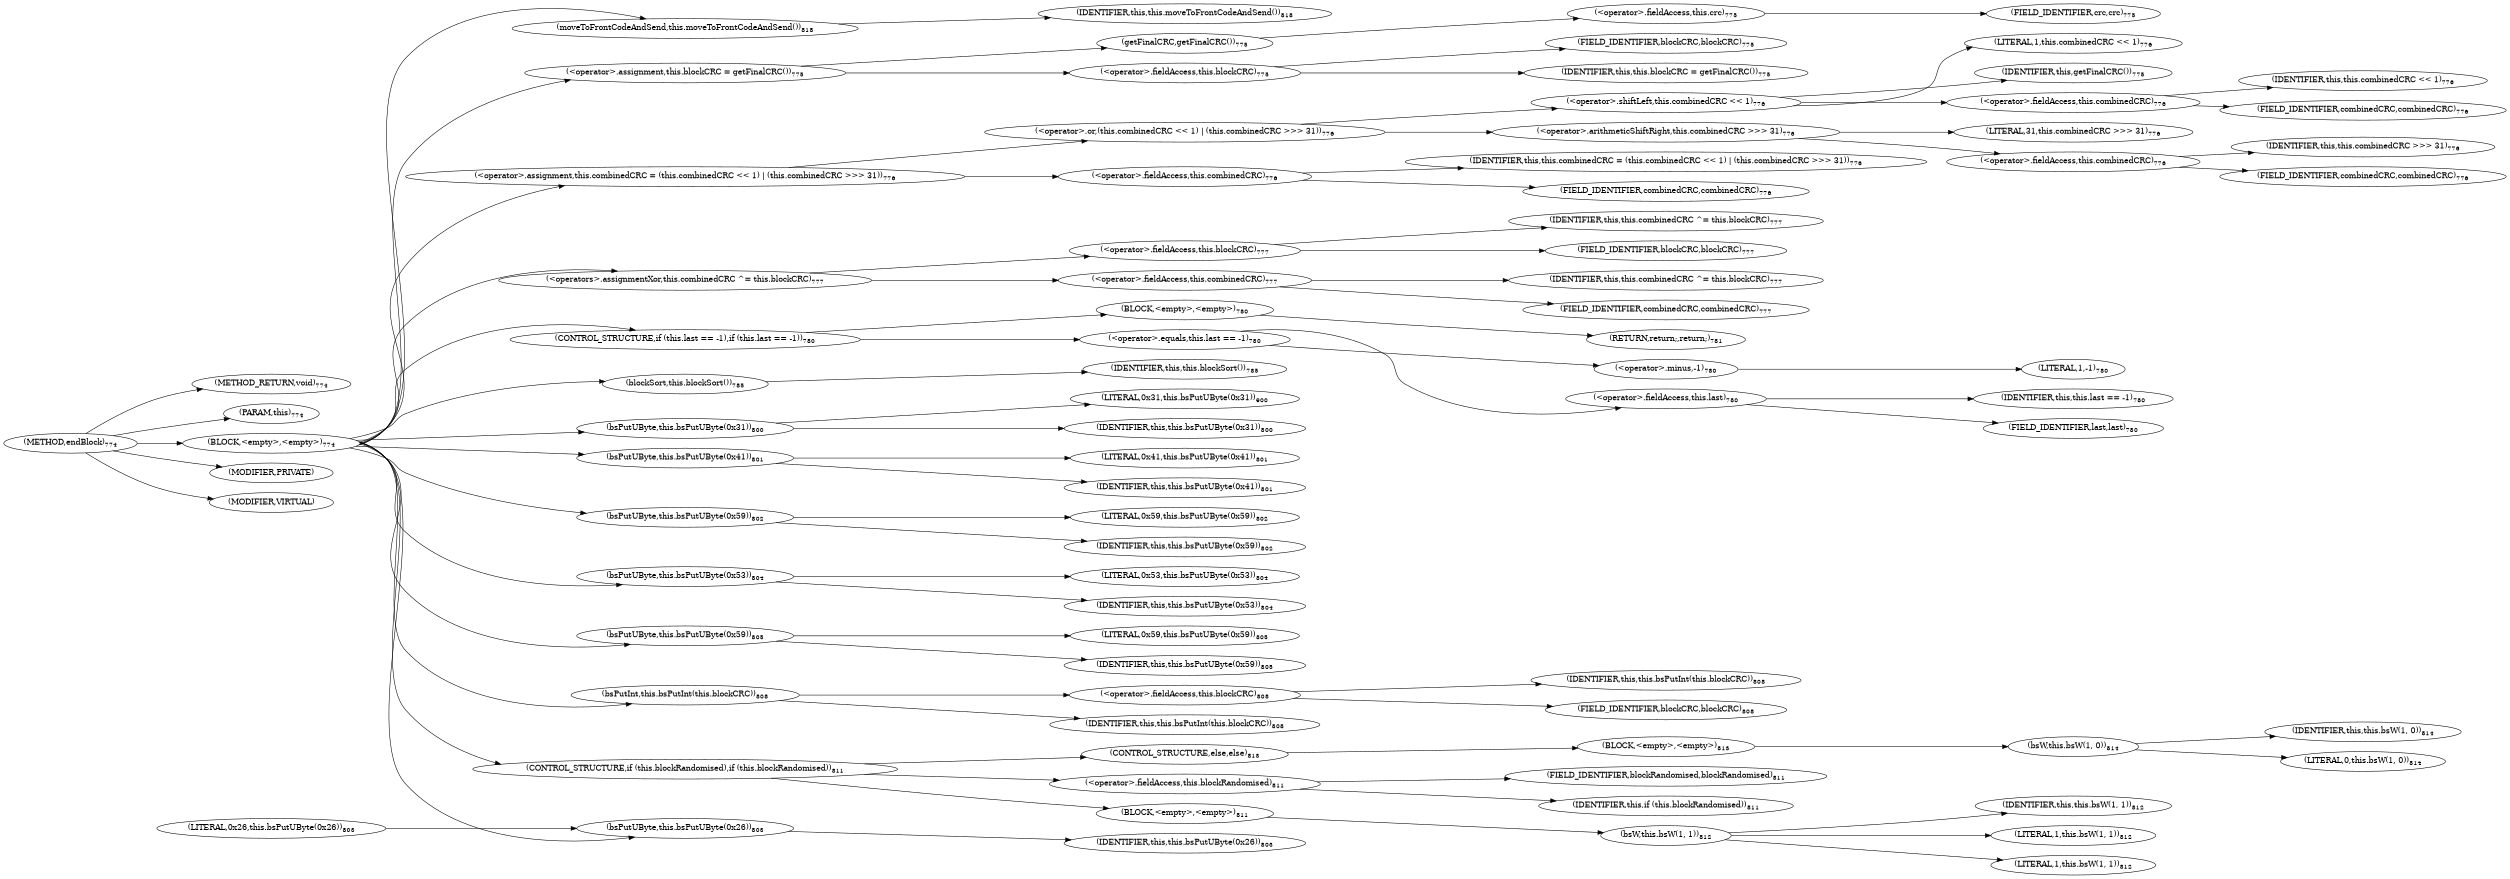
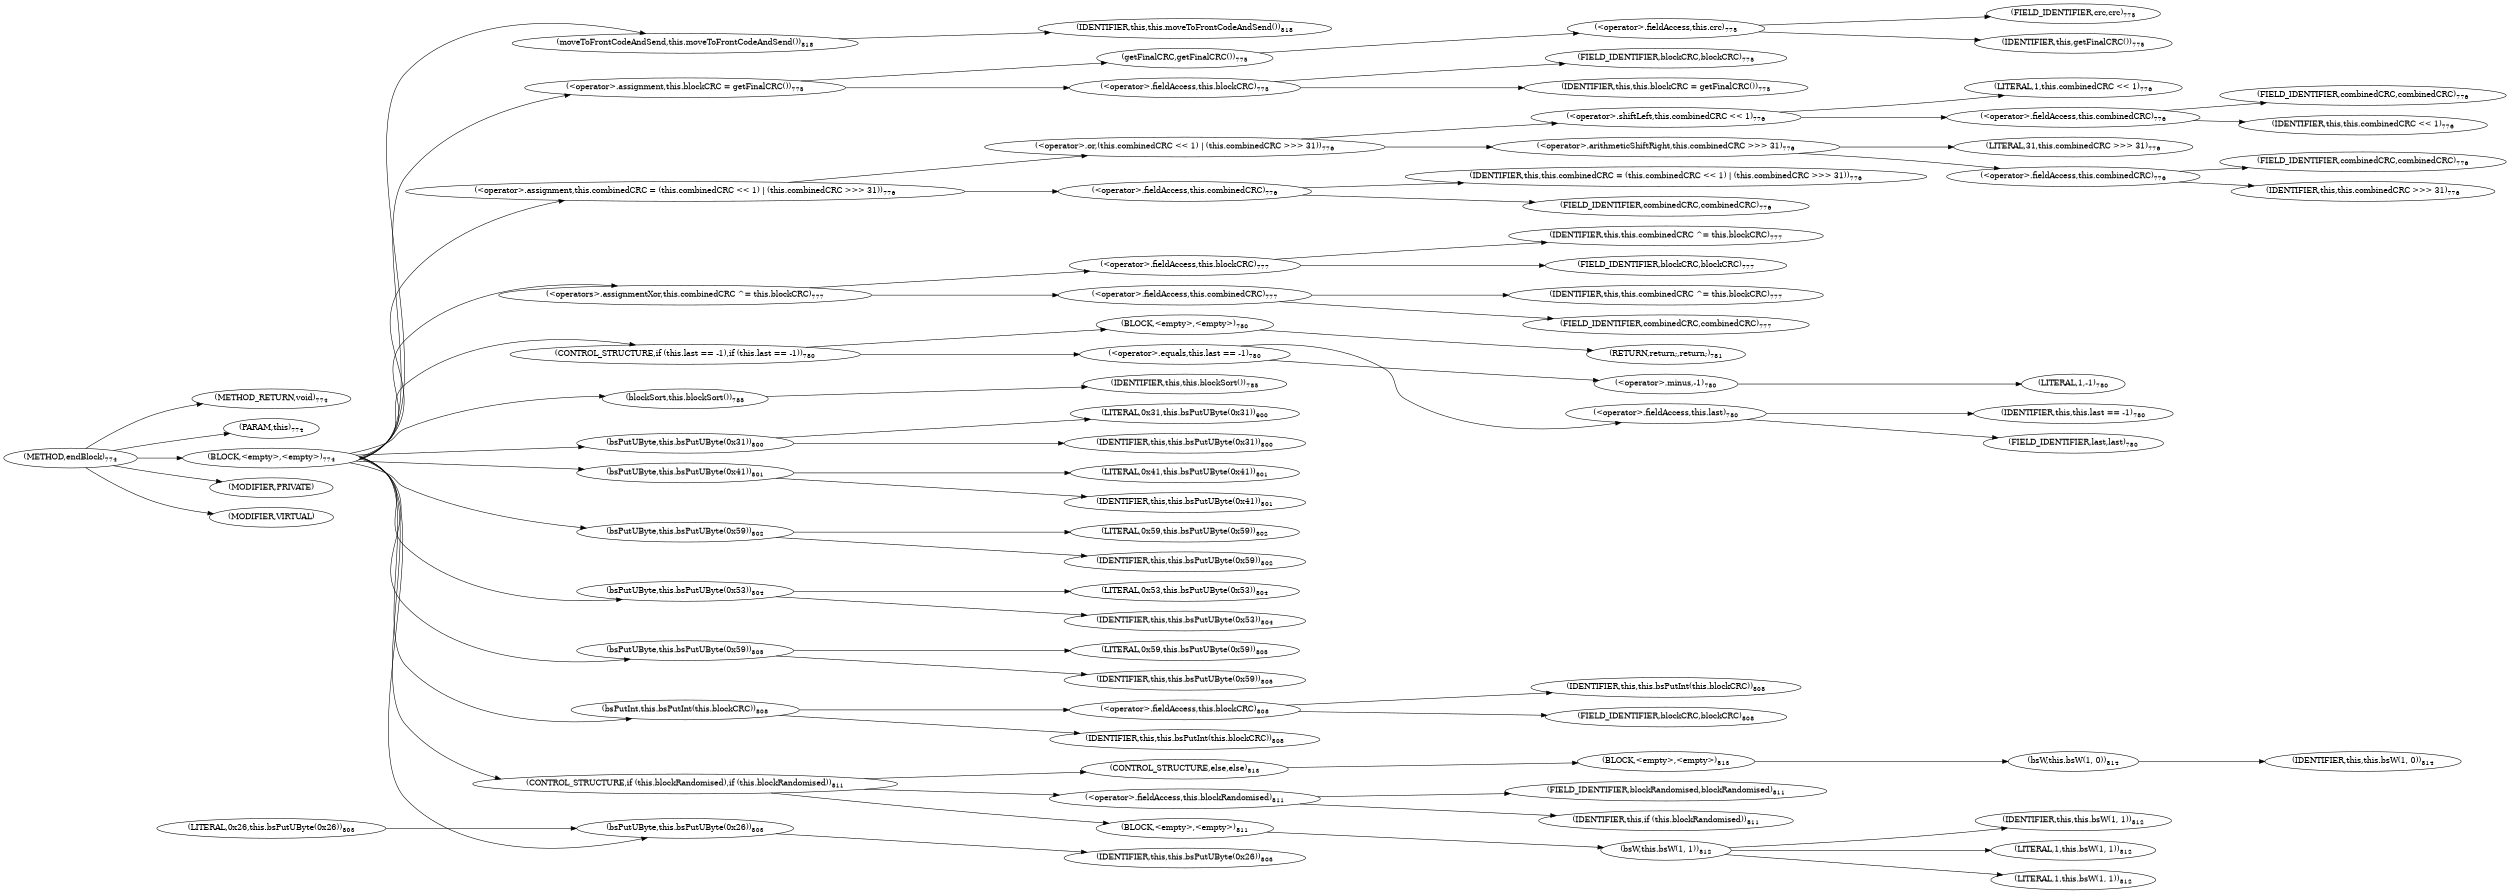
(1891, 90) -> (1867, 36)
(2363, 761) -> none
